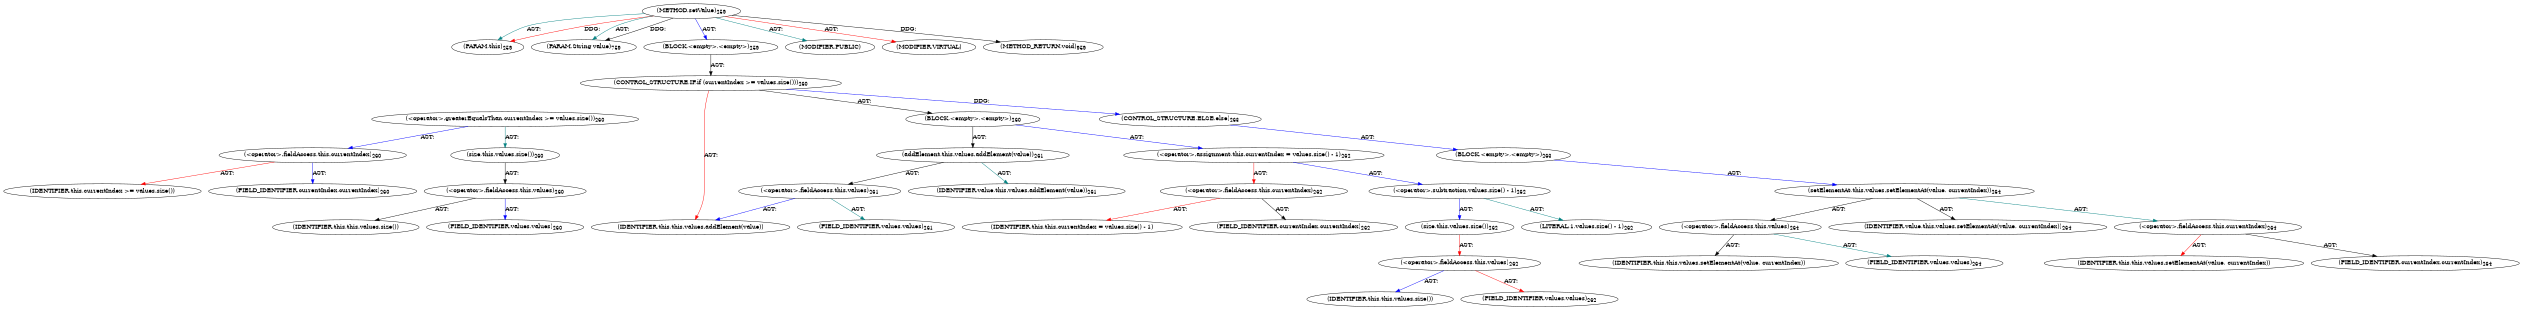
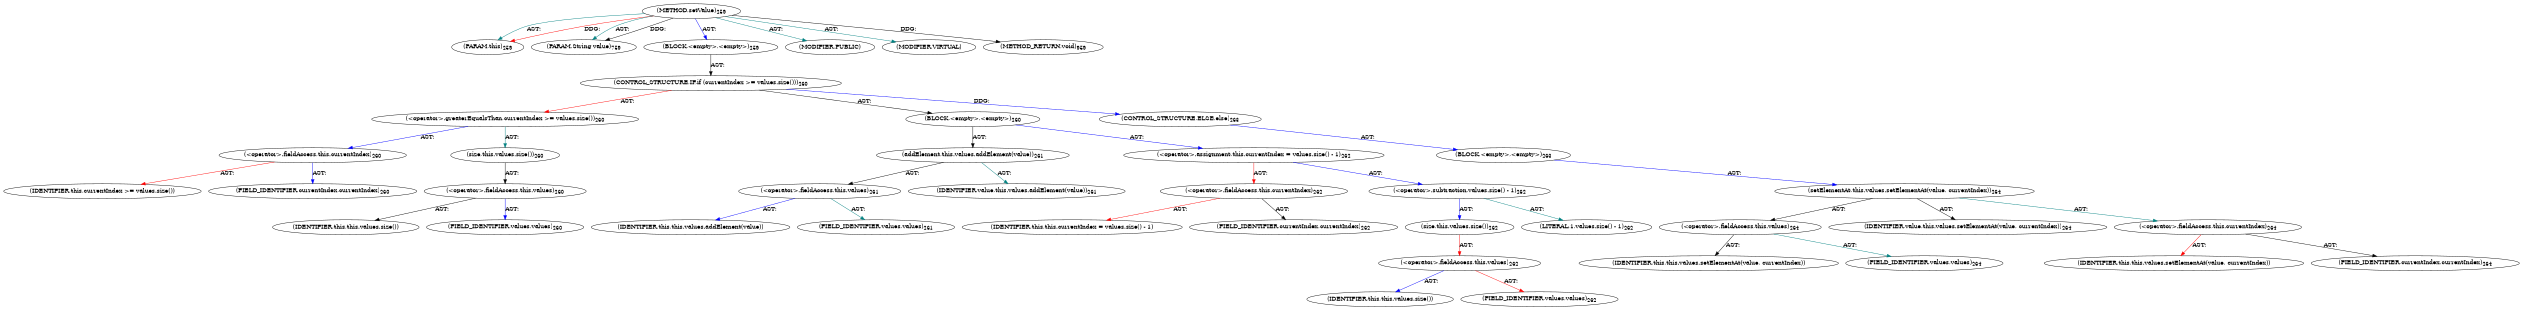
(809, 29) -> (809, 29)
(704, 154) -> (610, 101)
